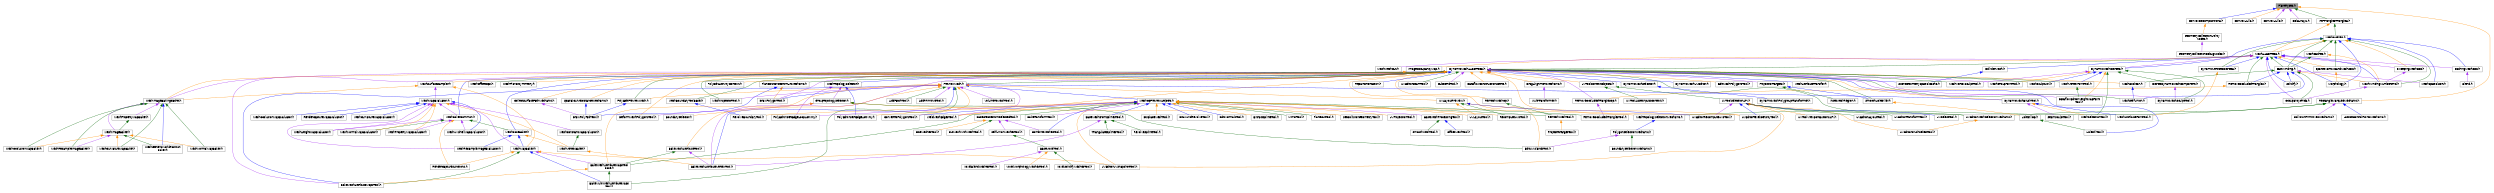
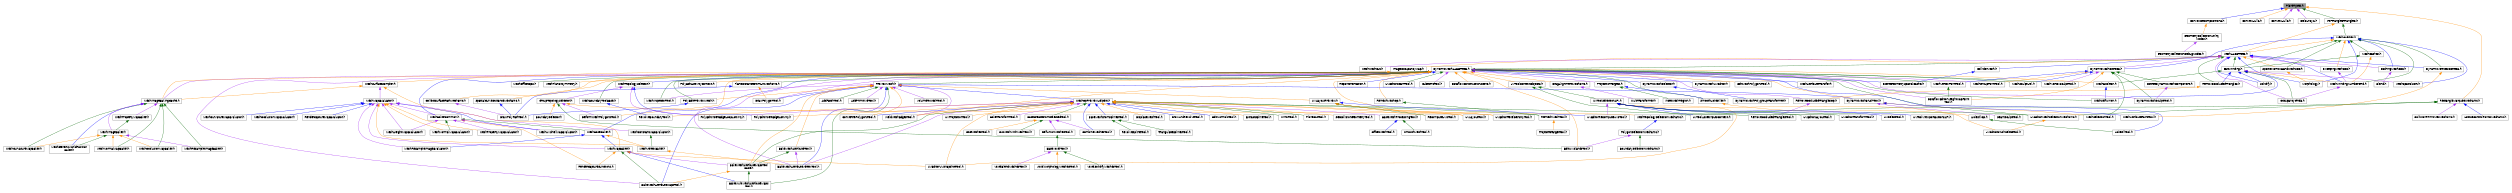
(1749, 110) -> (1660, 110)
(1778, 110) -> (1765, 112)
(937, 153) -> (934, 117)
